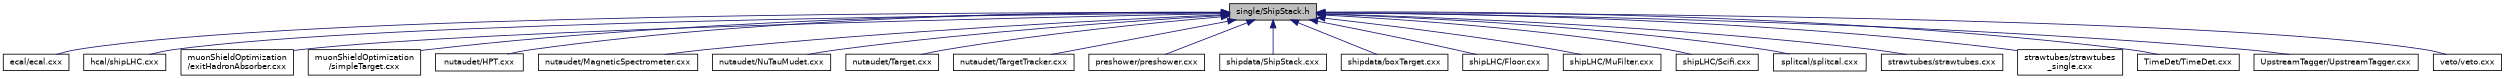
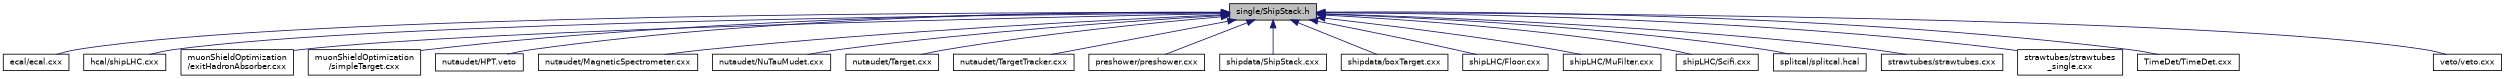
(479, 62) -> (479, 62)
(1820, 62) -> (1820, 62)
(2336, 62) -> none
